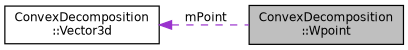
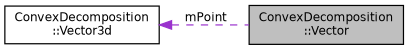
(326, 25) -> (326, 25)
